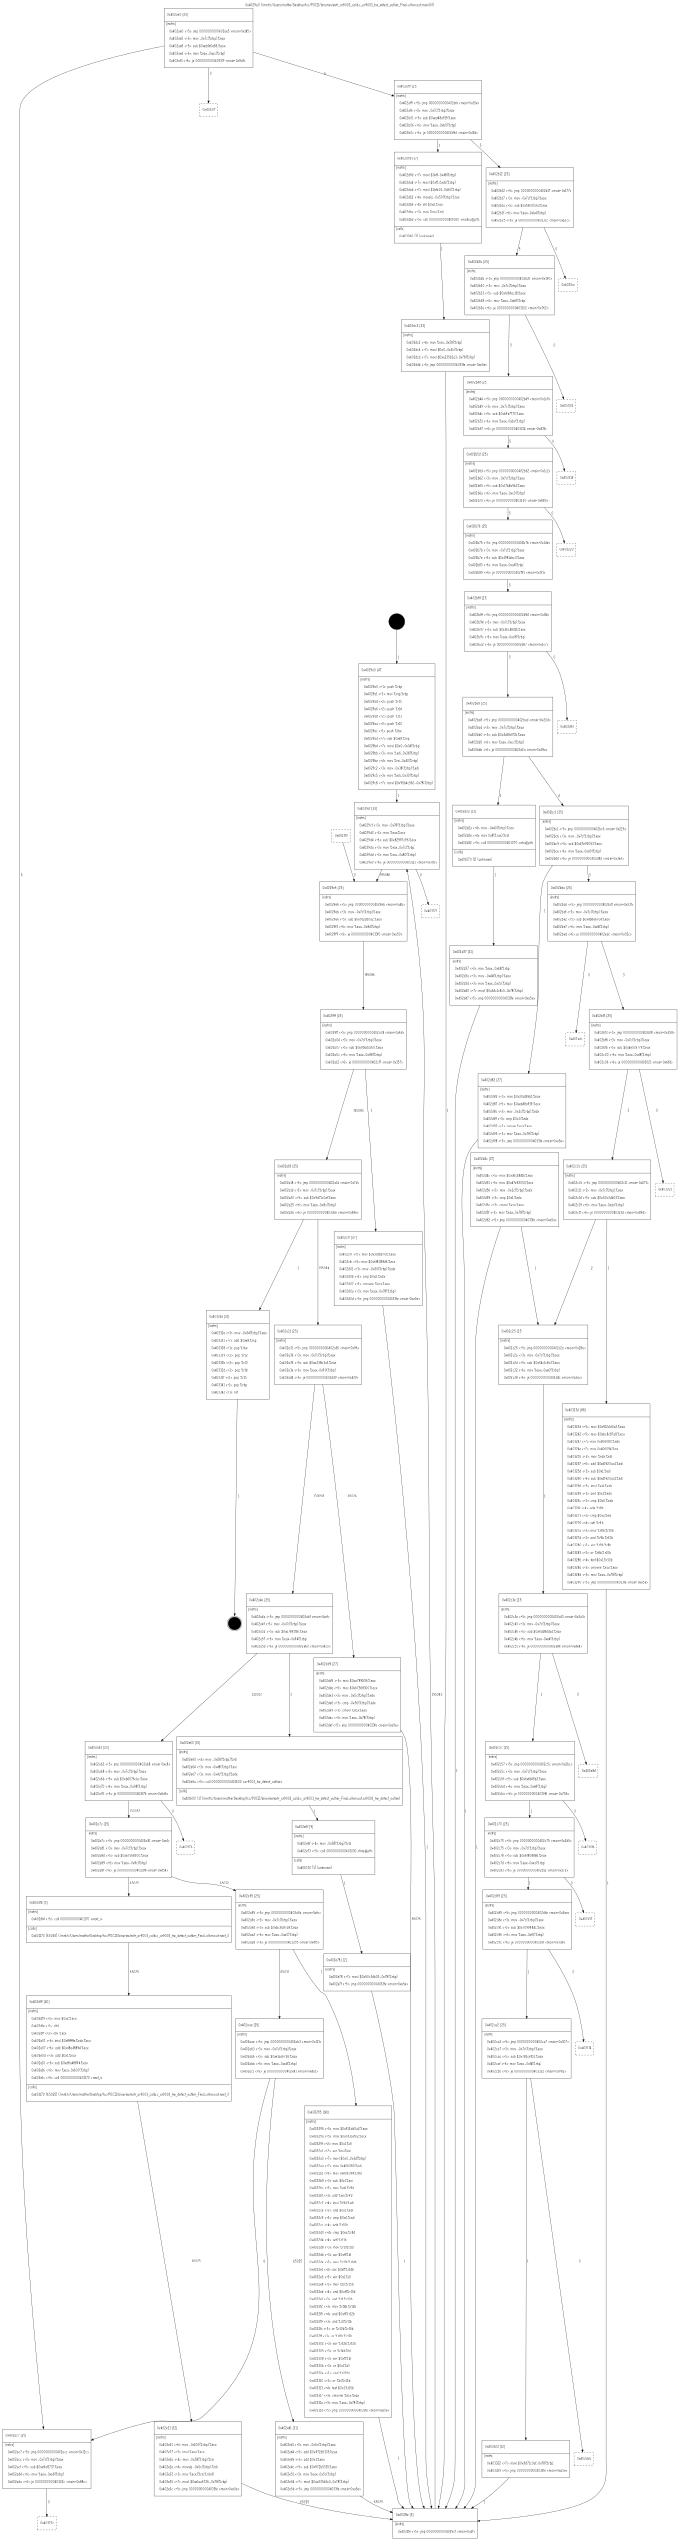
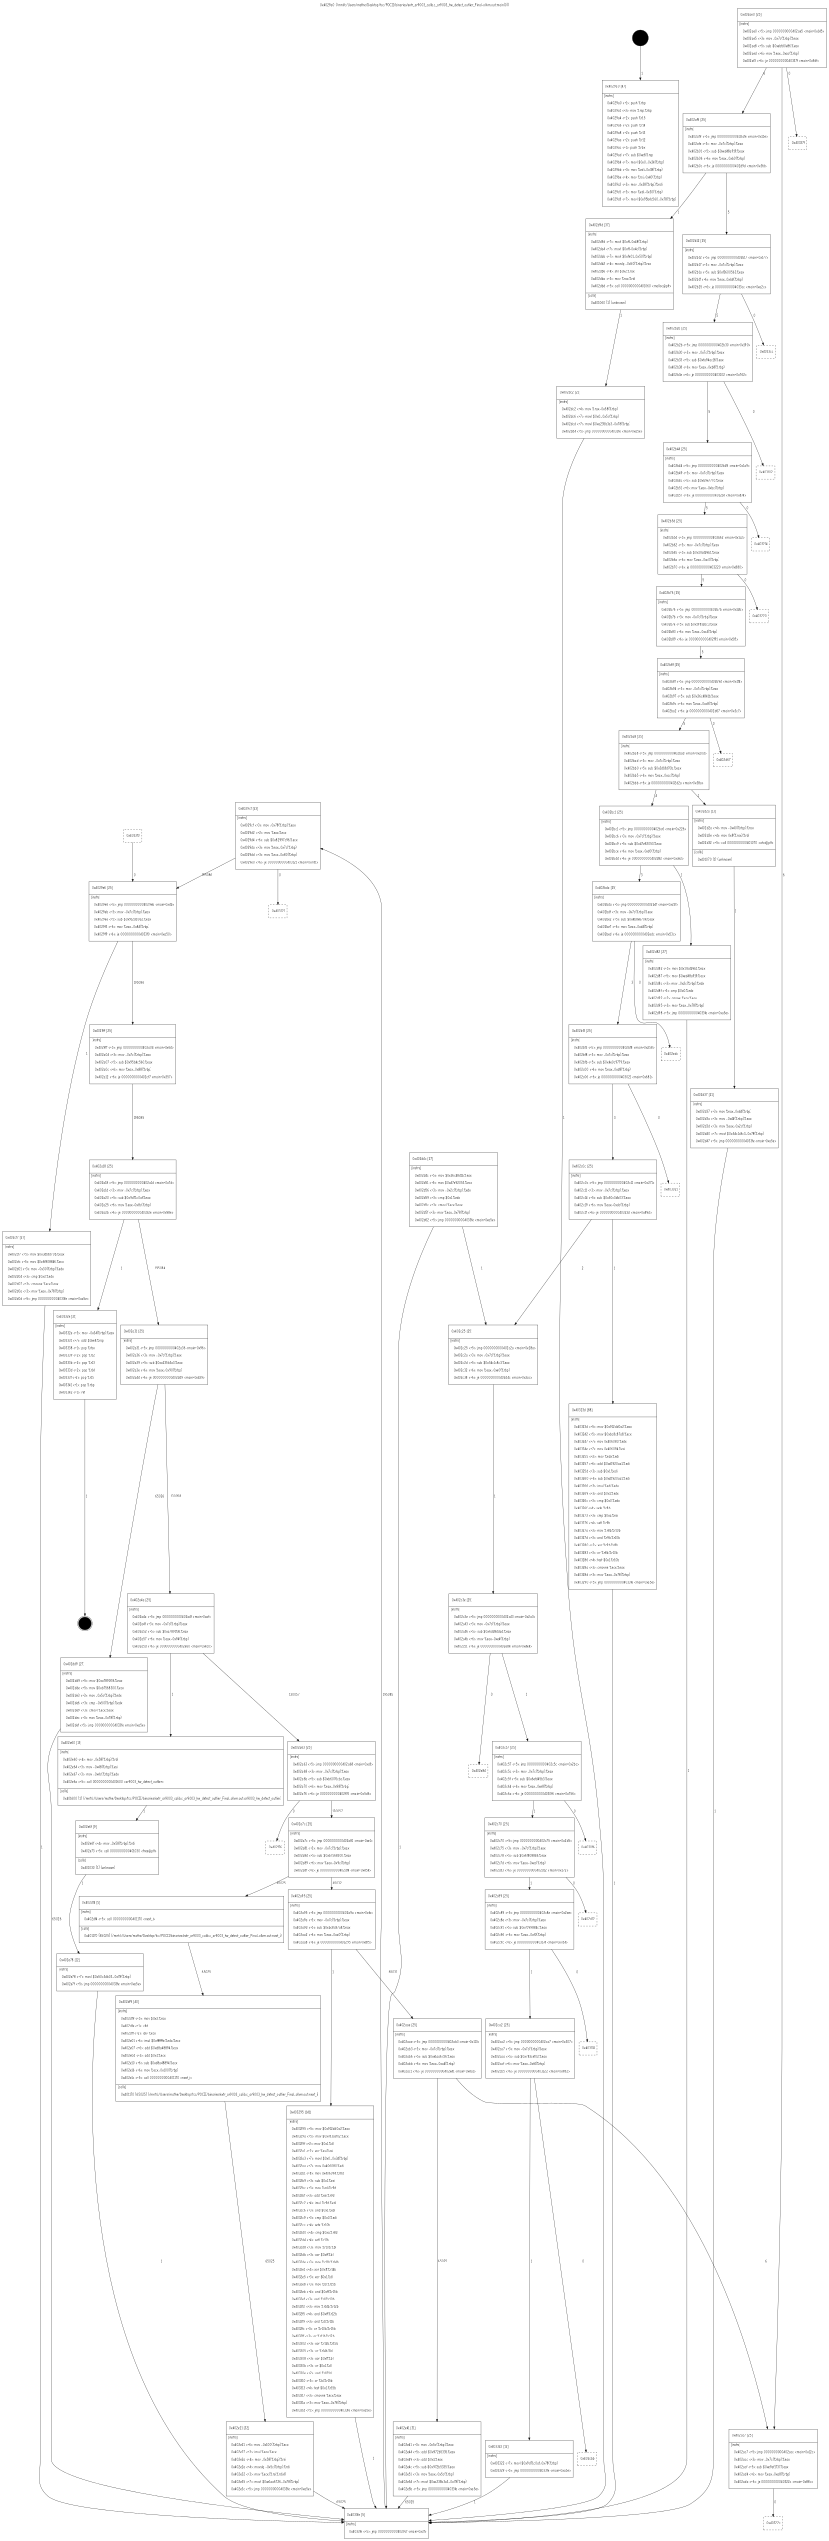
(397, 795) -> none
(370, 1149) -> (71, 1082)
